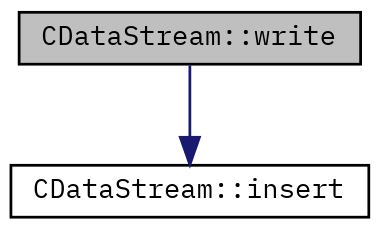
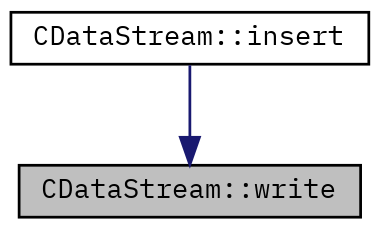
(190, 101) -> (190, 101)
